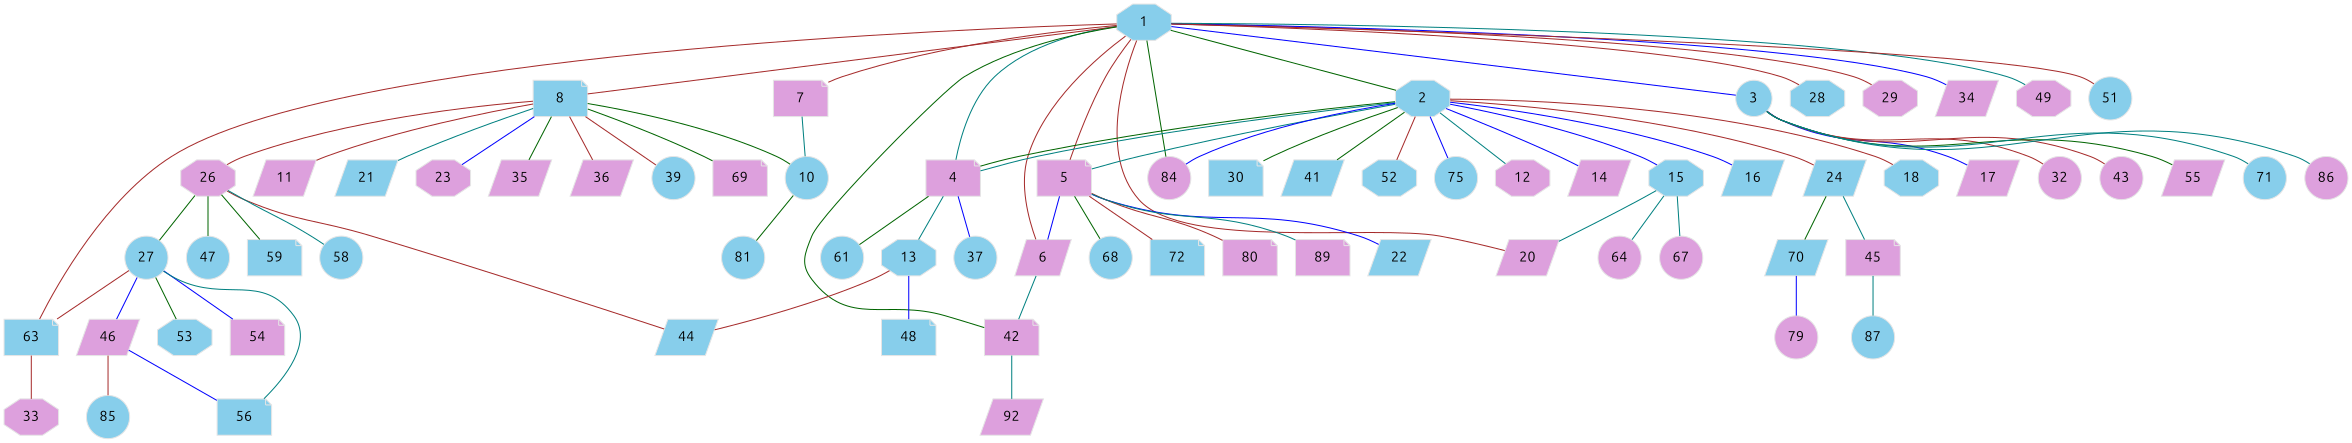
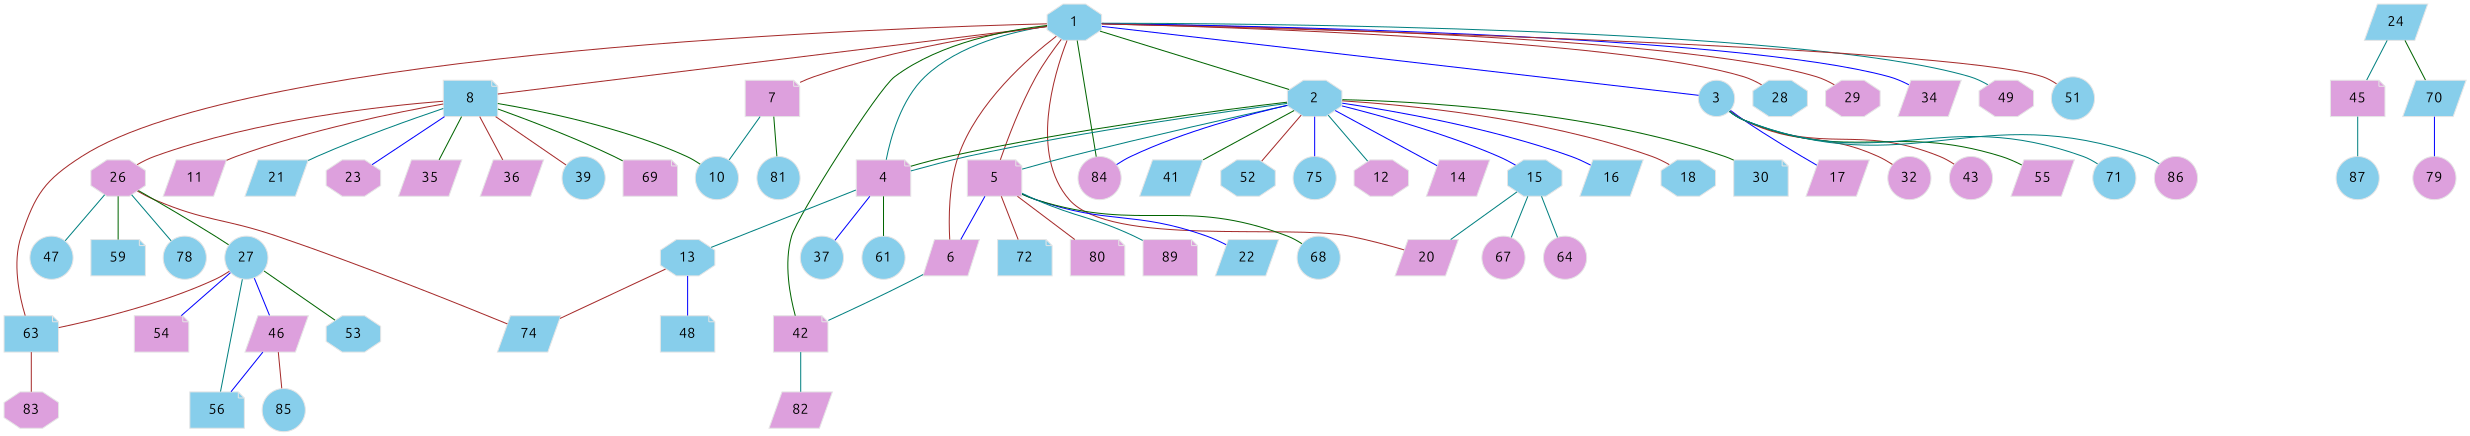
(1634, 121) -> none
(208, 216) -> (85, 218)
(775, 218) -> (775, 136)
(341, 258) -> (185, 258)
(687, 337) -> (529, 334)
(31, 417) -> (31, 410)
(1012, 417) -> (801, 410)
